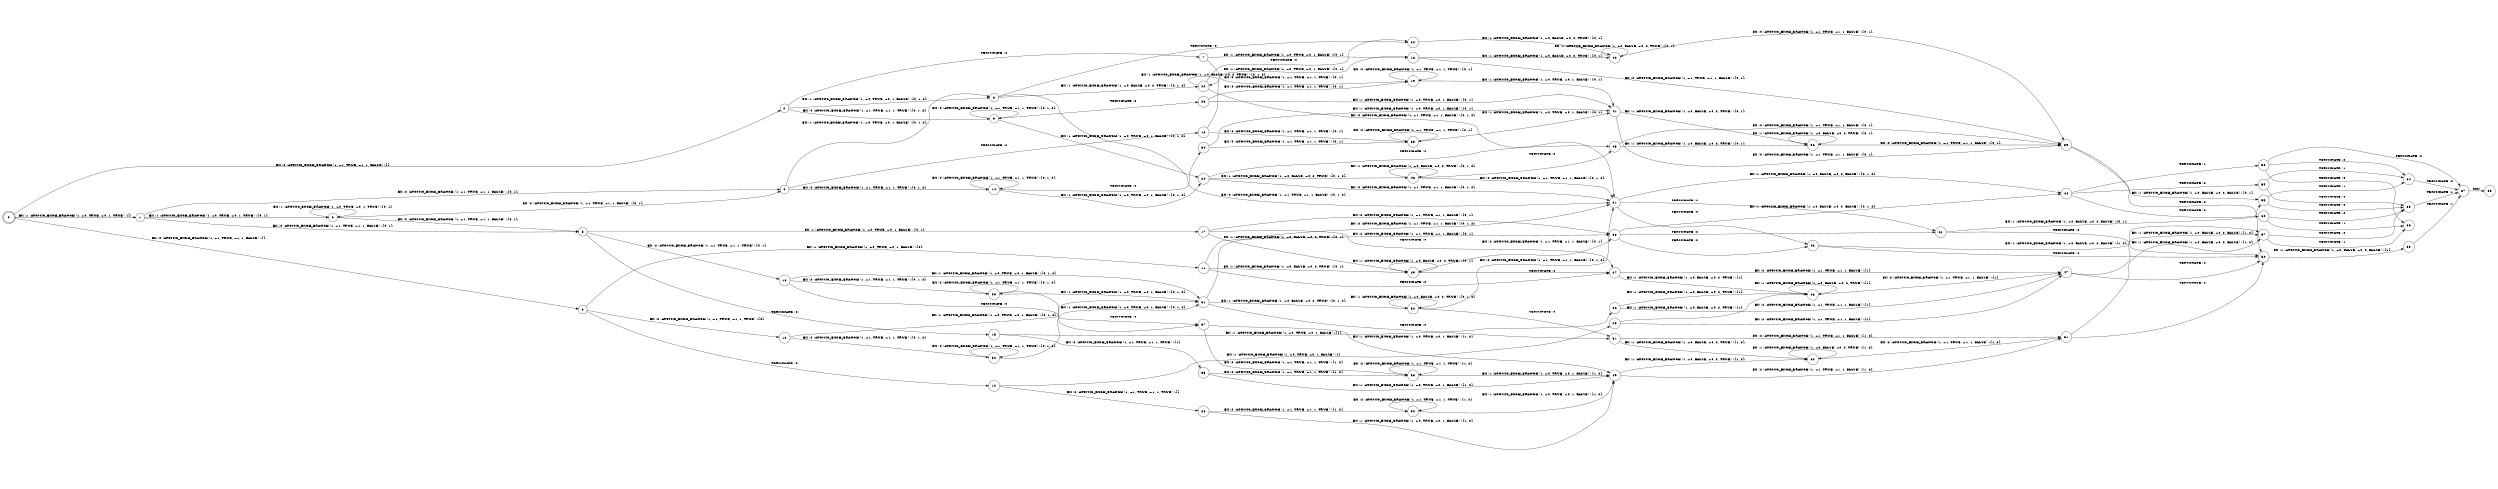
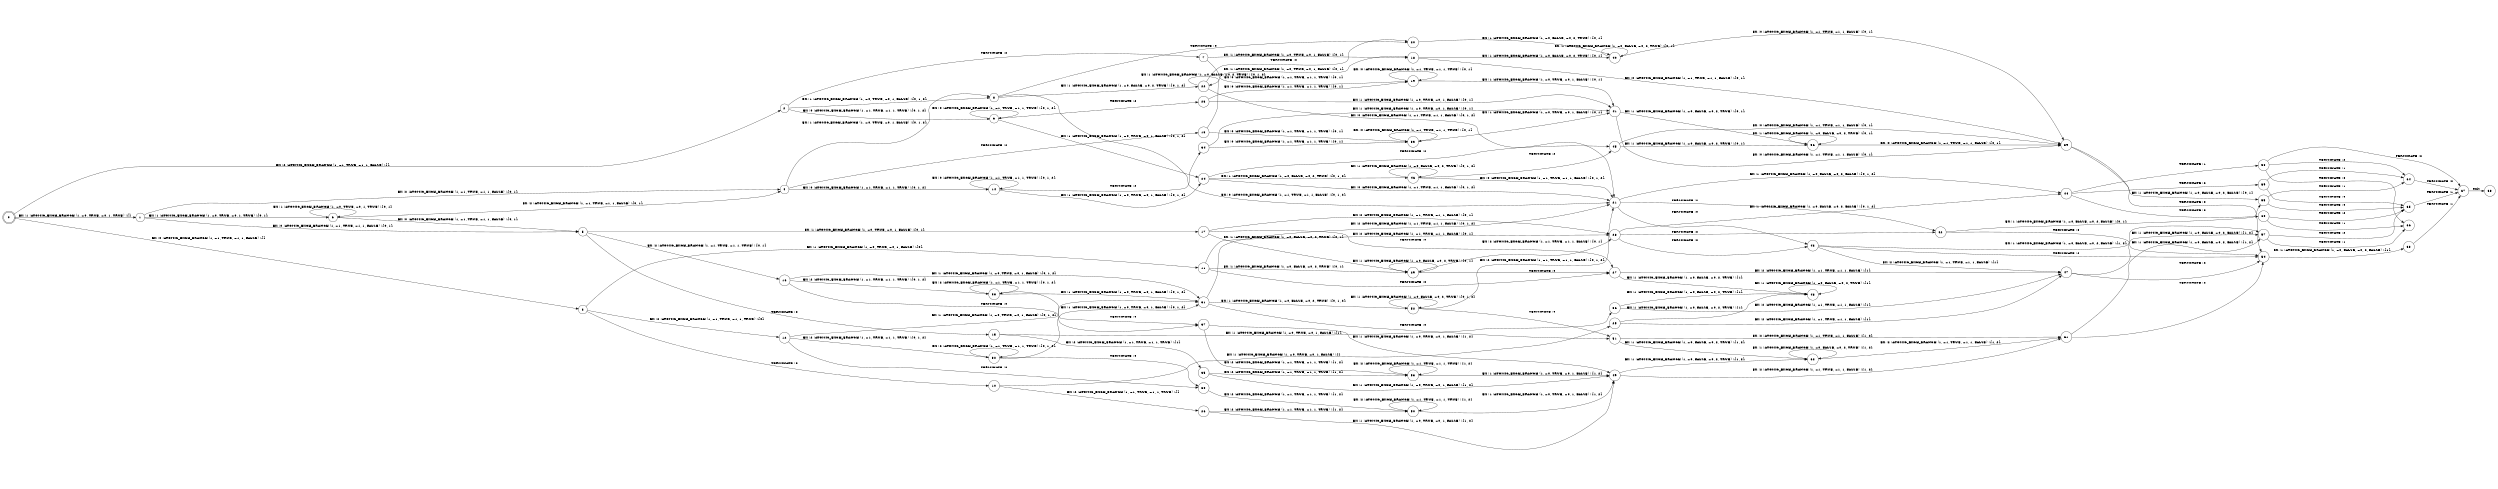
(1938, 285) -> (1937, 267)
none -> (1204, 388)
